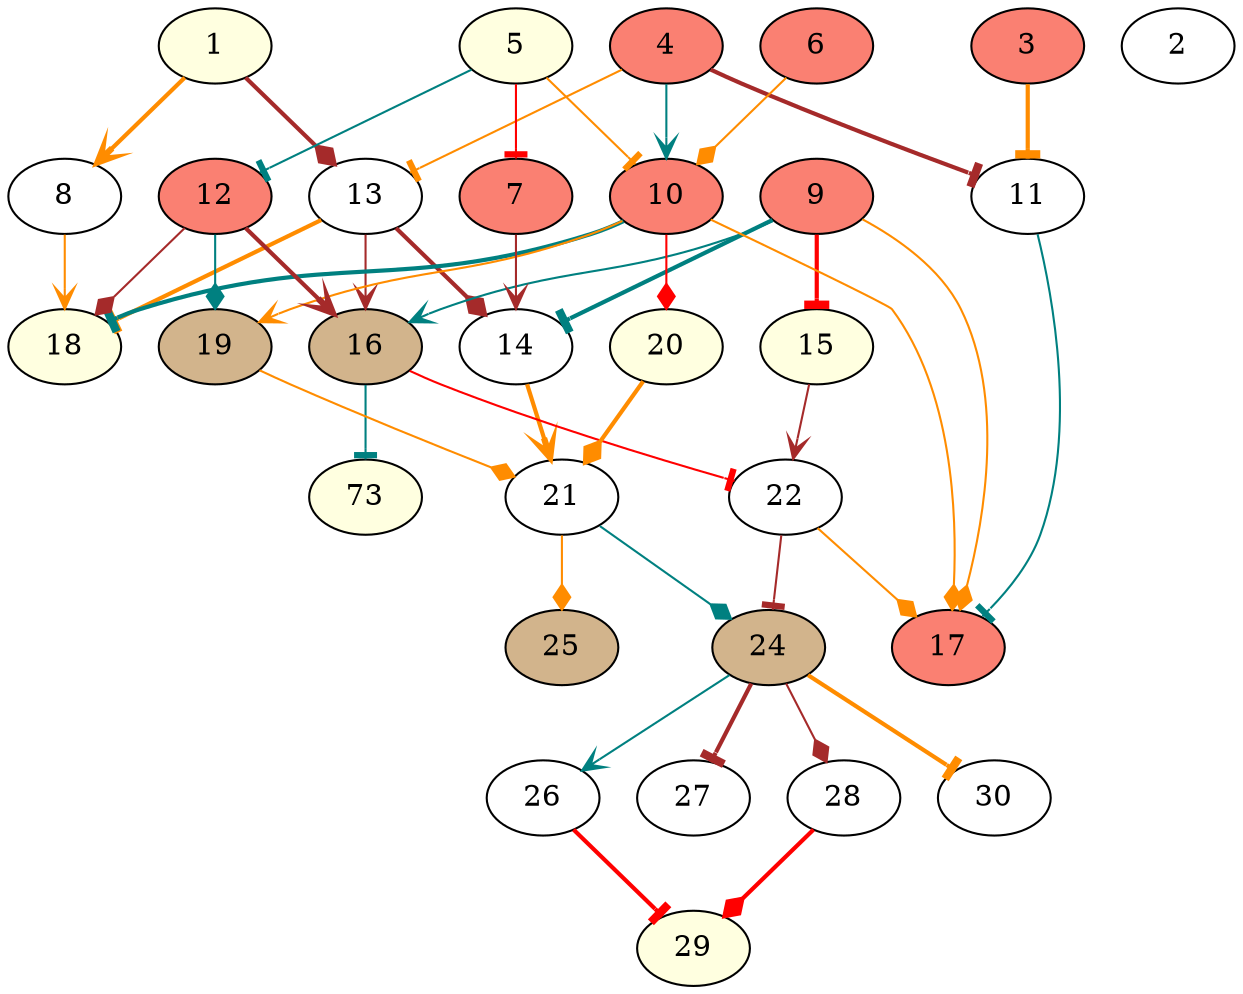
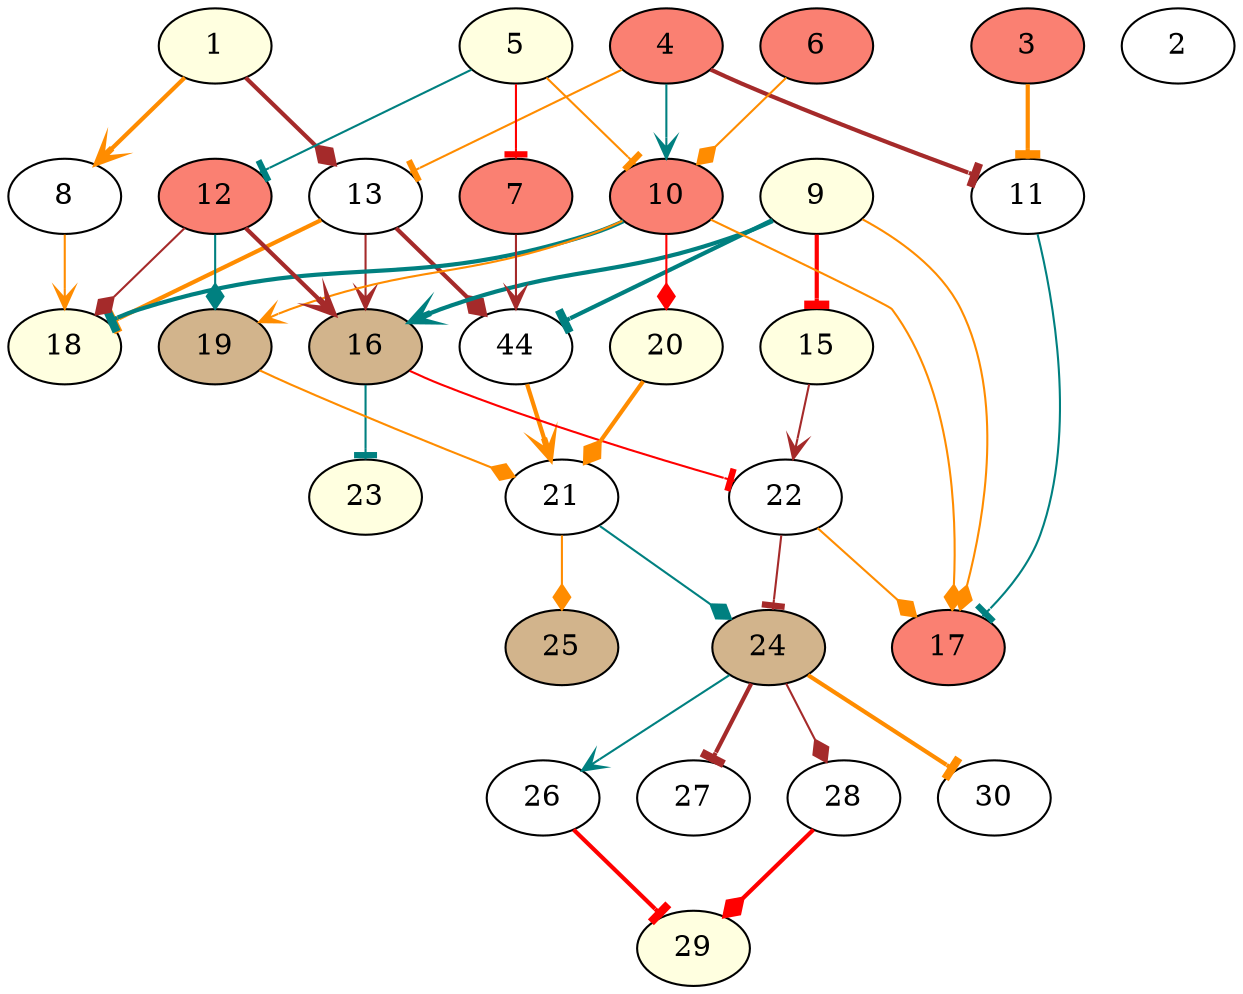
(817, 196) -> (817, 196)
(602, 270) -> (602, 270)
(516, 347) -> (516, 347)
(366, 497) -> (366, 497)
